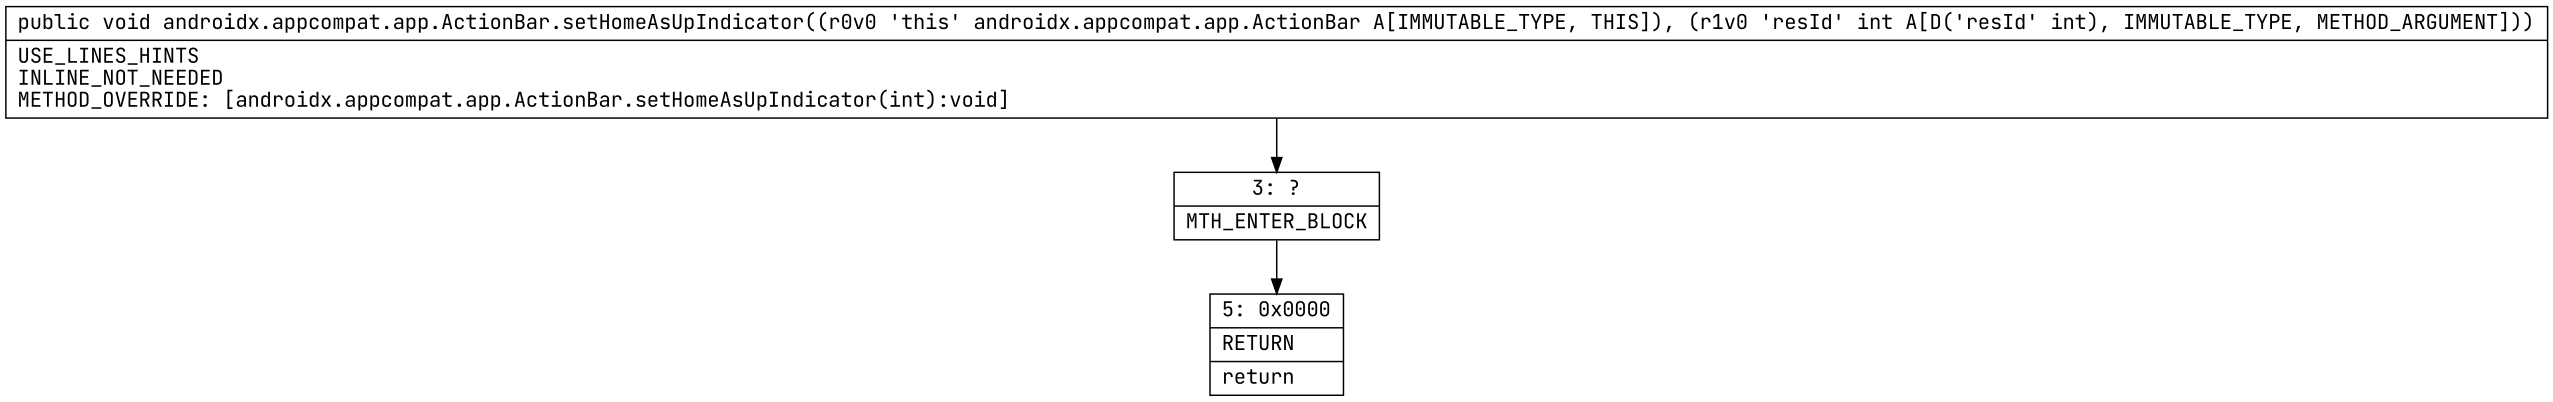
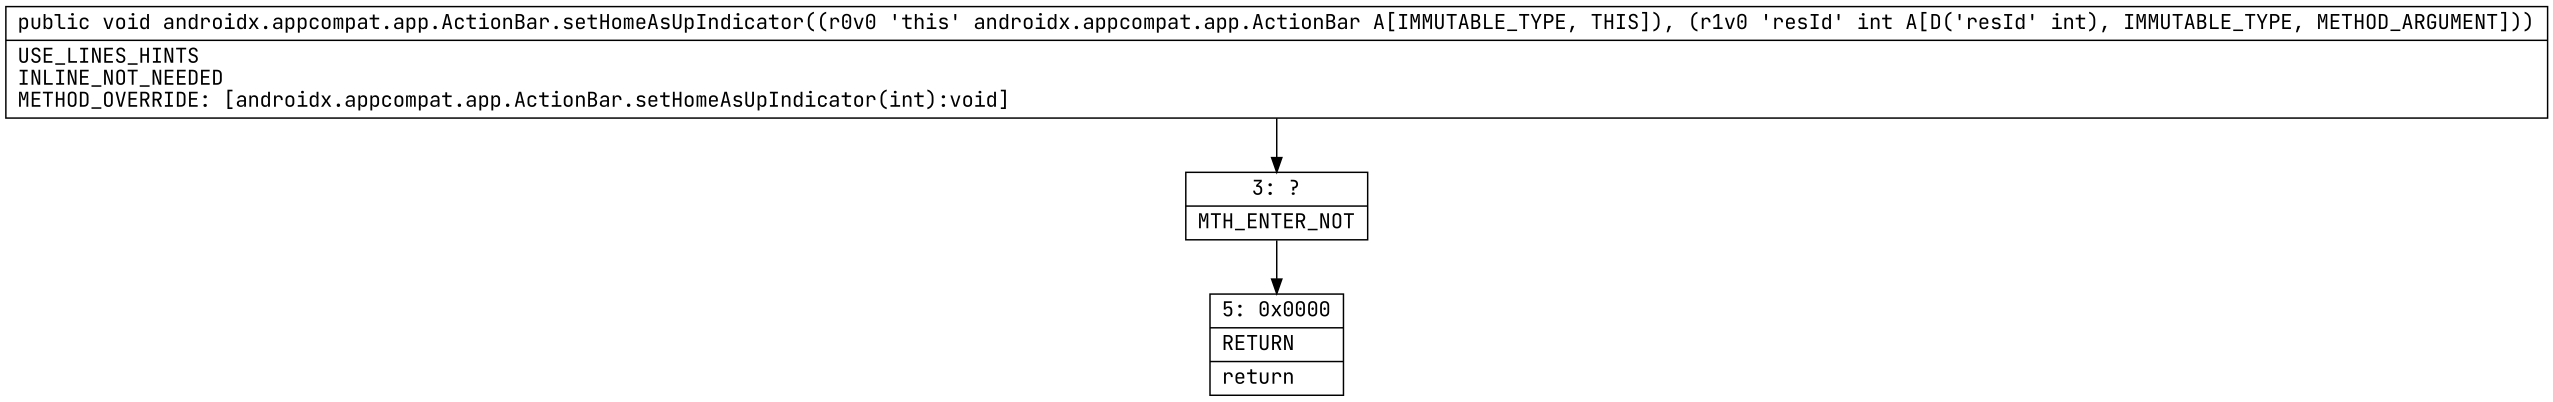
(1277, 222) -> (1277, 222)
